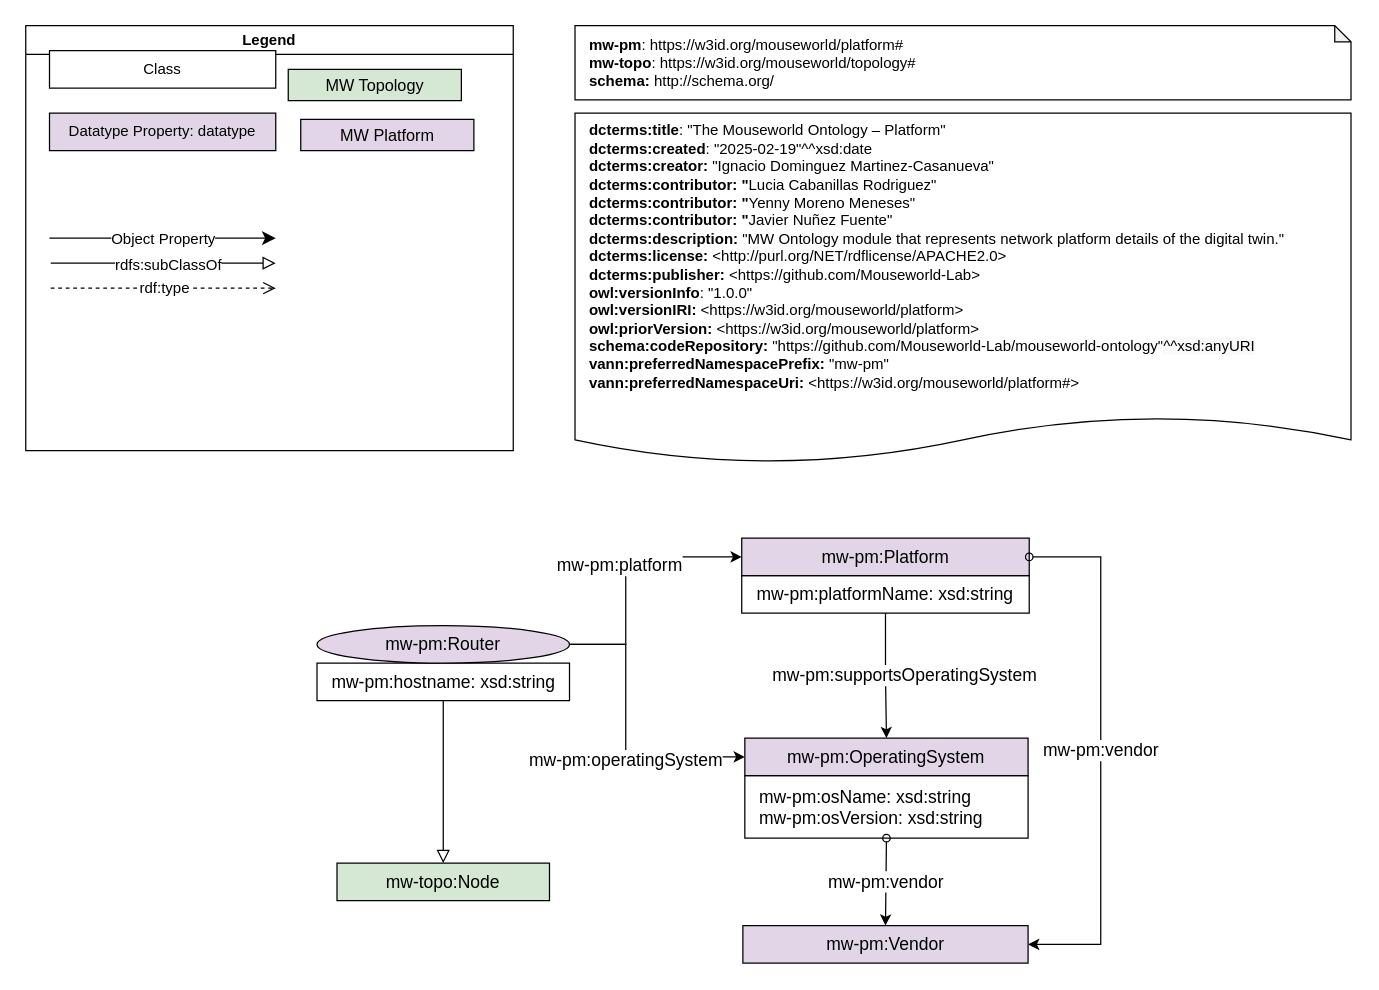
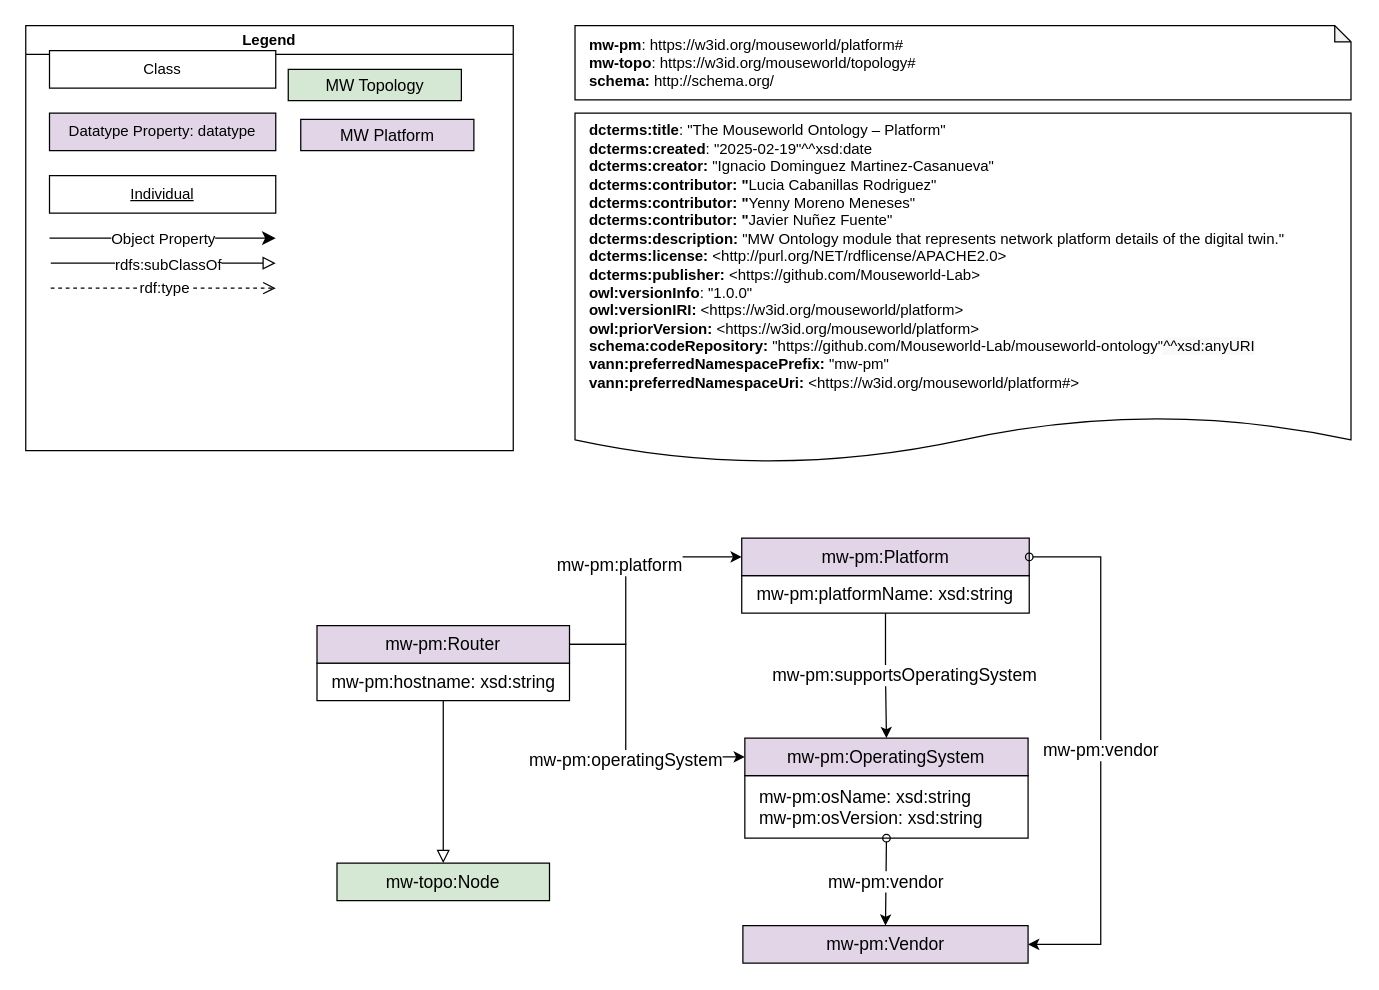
none -> (163, 194)
(443, 644) -> (443, 644)
